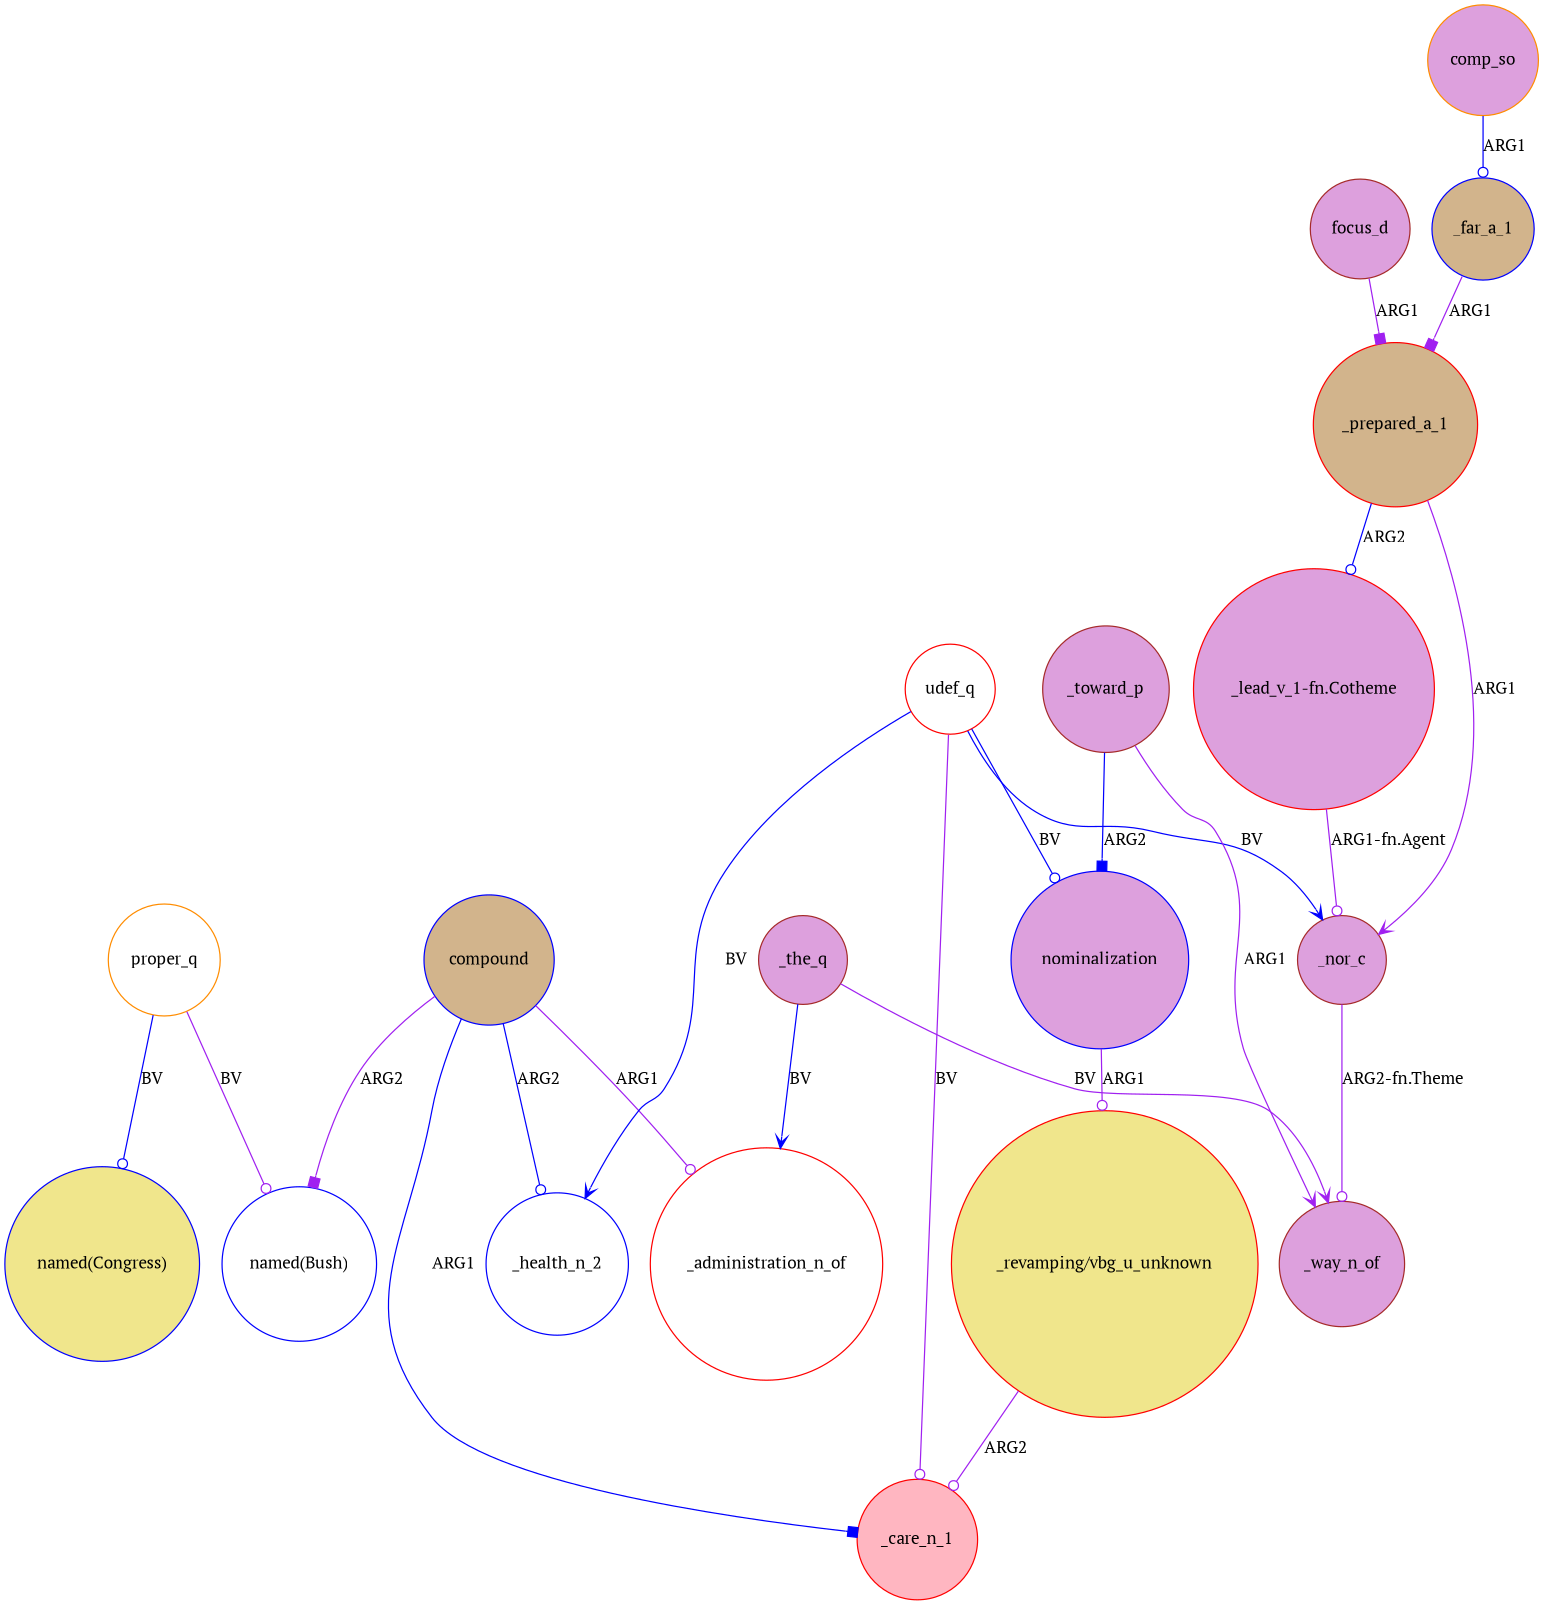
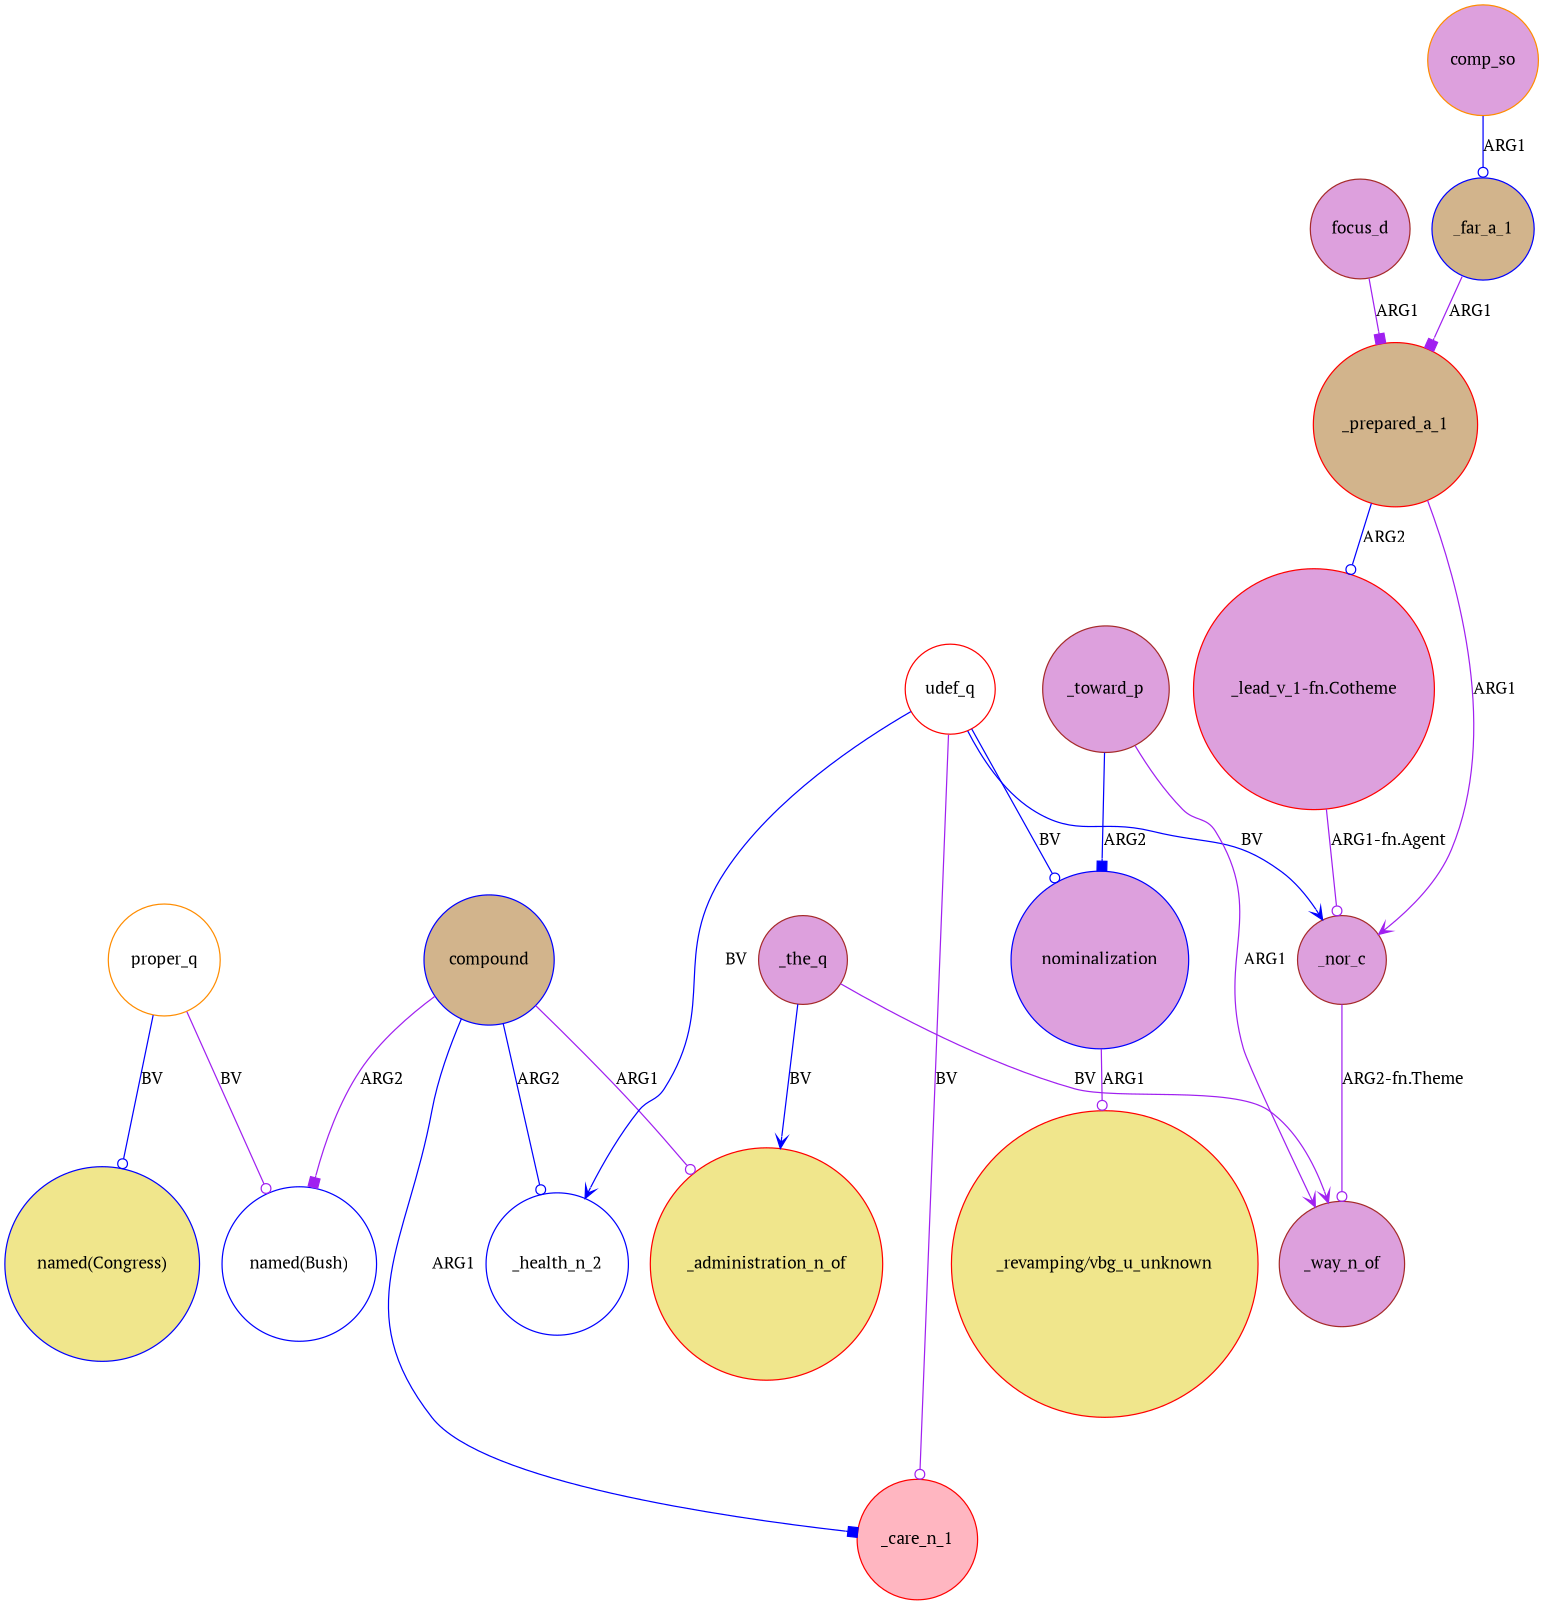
(766, 1264) -> (766, 1264)
(988, 1436) -> none
